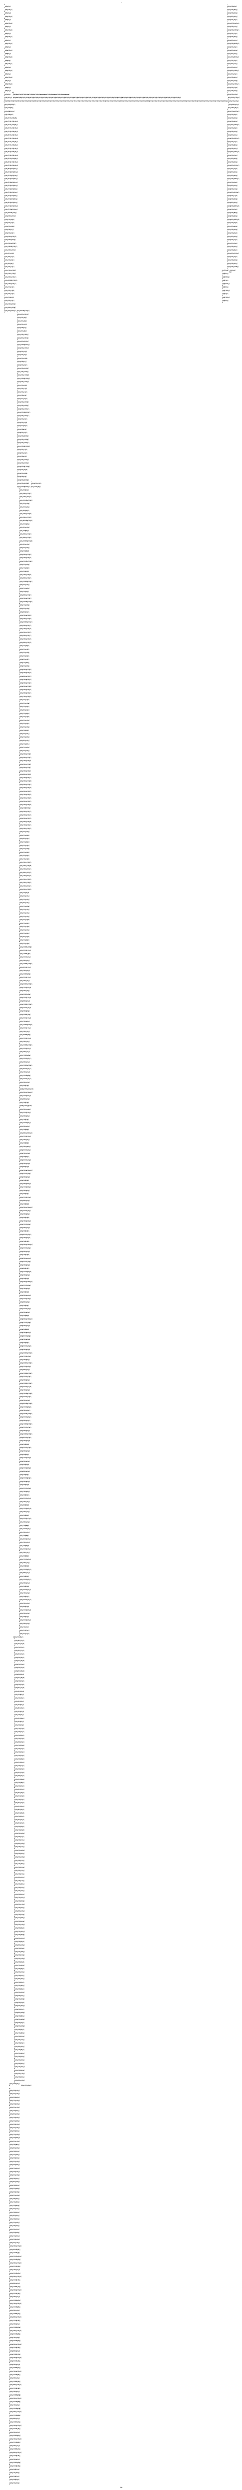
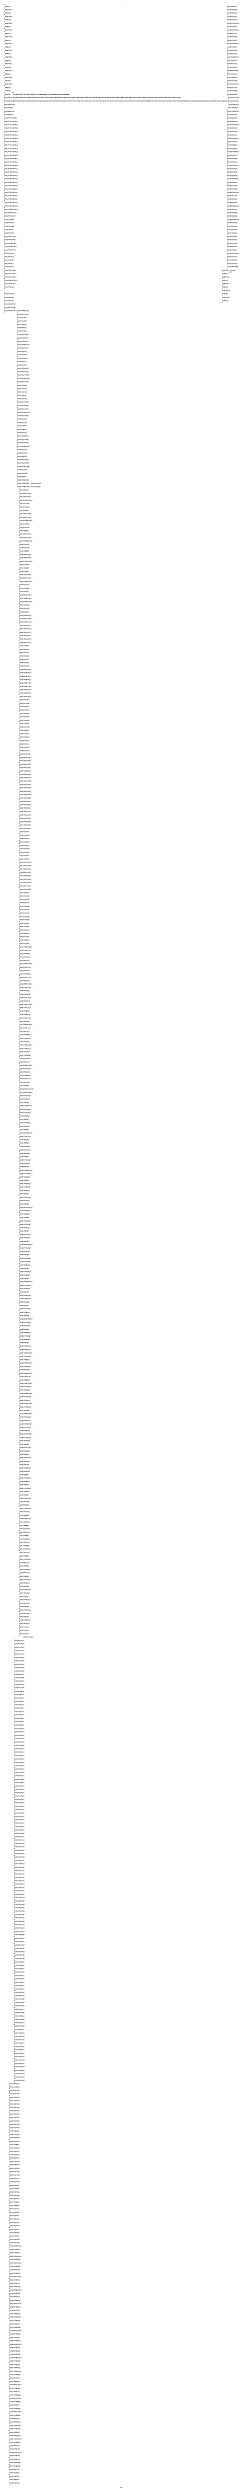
(4, 290) -> none
(15, 1636) -> (21, 1638)
(20, 2087) -> (9, 2087)
